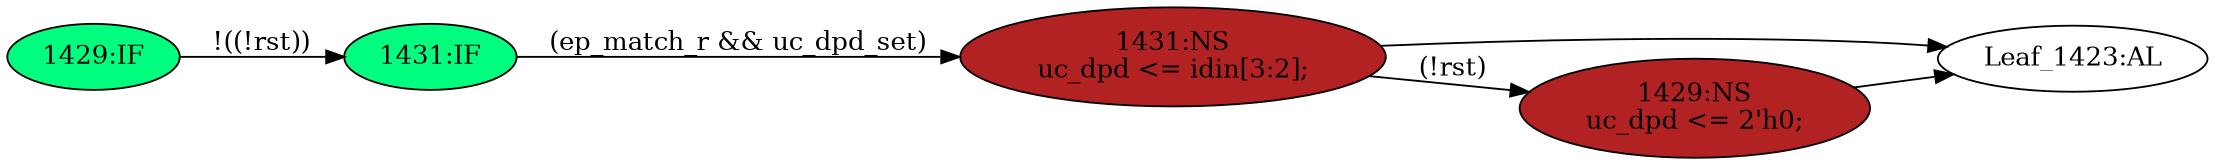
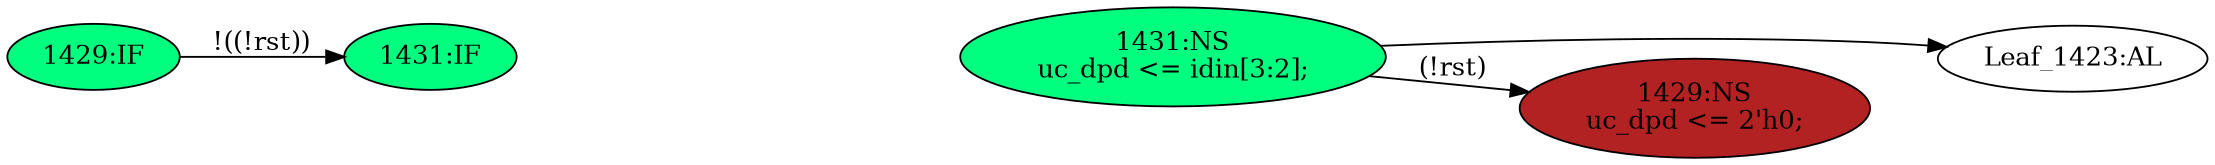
(728, 57) -> none
(1173, 57) -> (1173, 57)
(1894, 82) -> none
